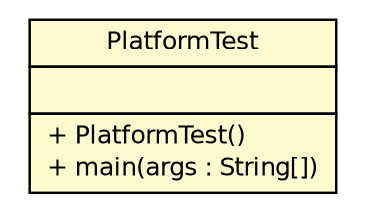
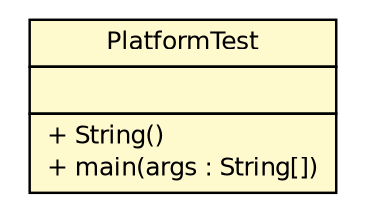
(147, 136) -> (106, 136)
